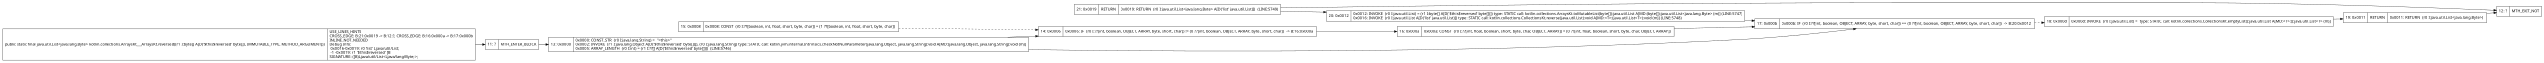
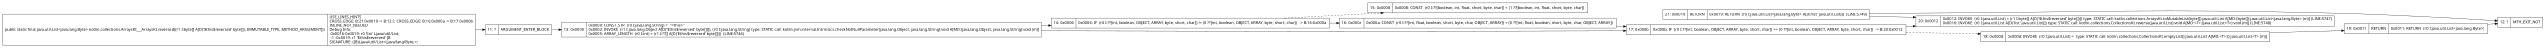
(1748, 21) -> (1910, 26)
(967, 29) -> (1333, 16)
(519, 44) -> (525, 30)
